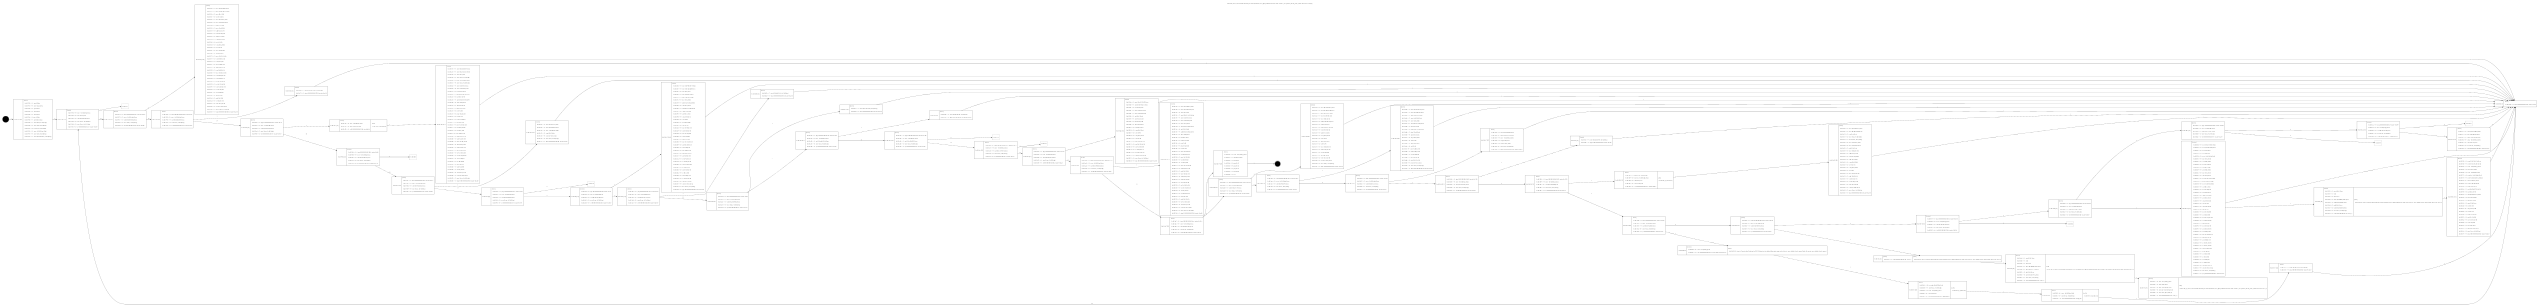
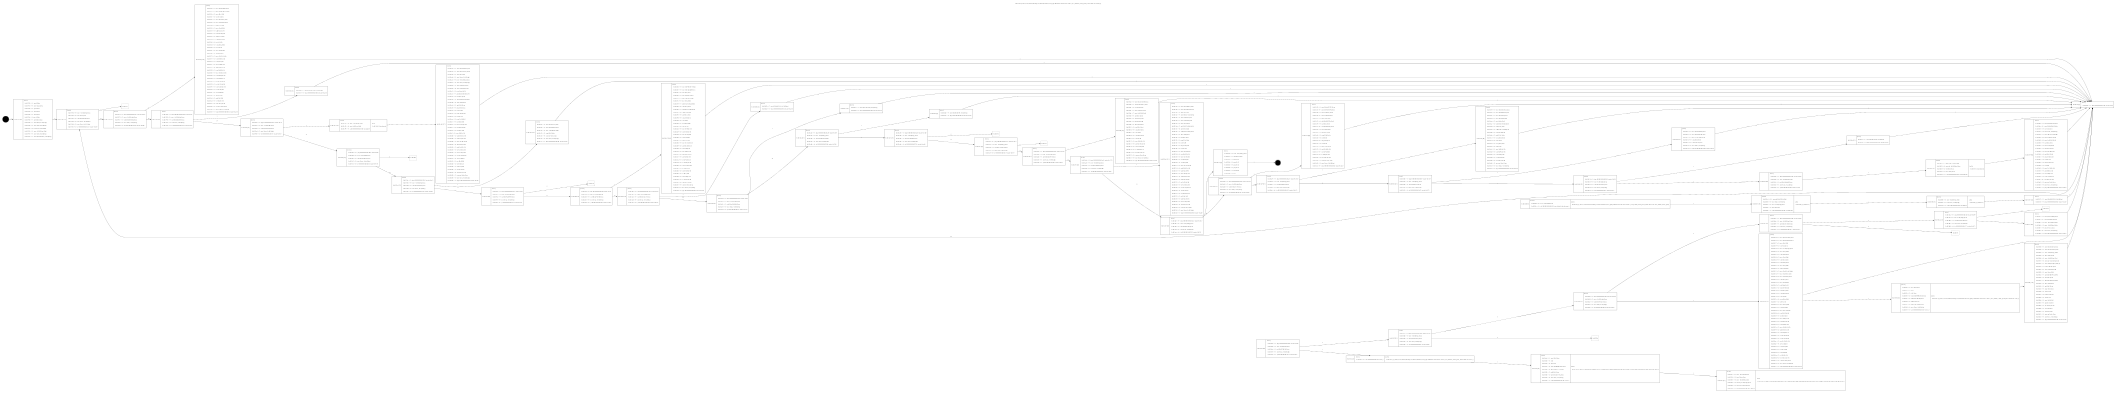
(1644, 225) -> none
